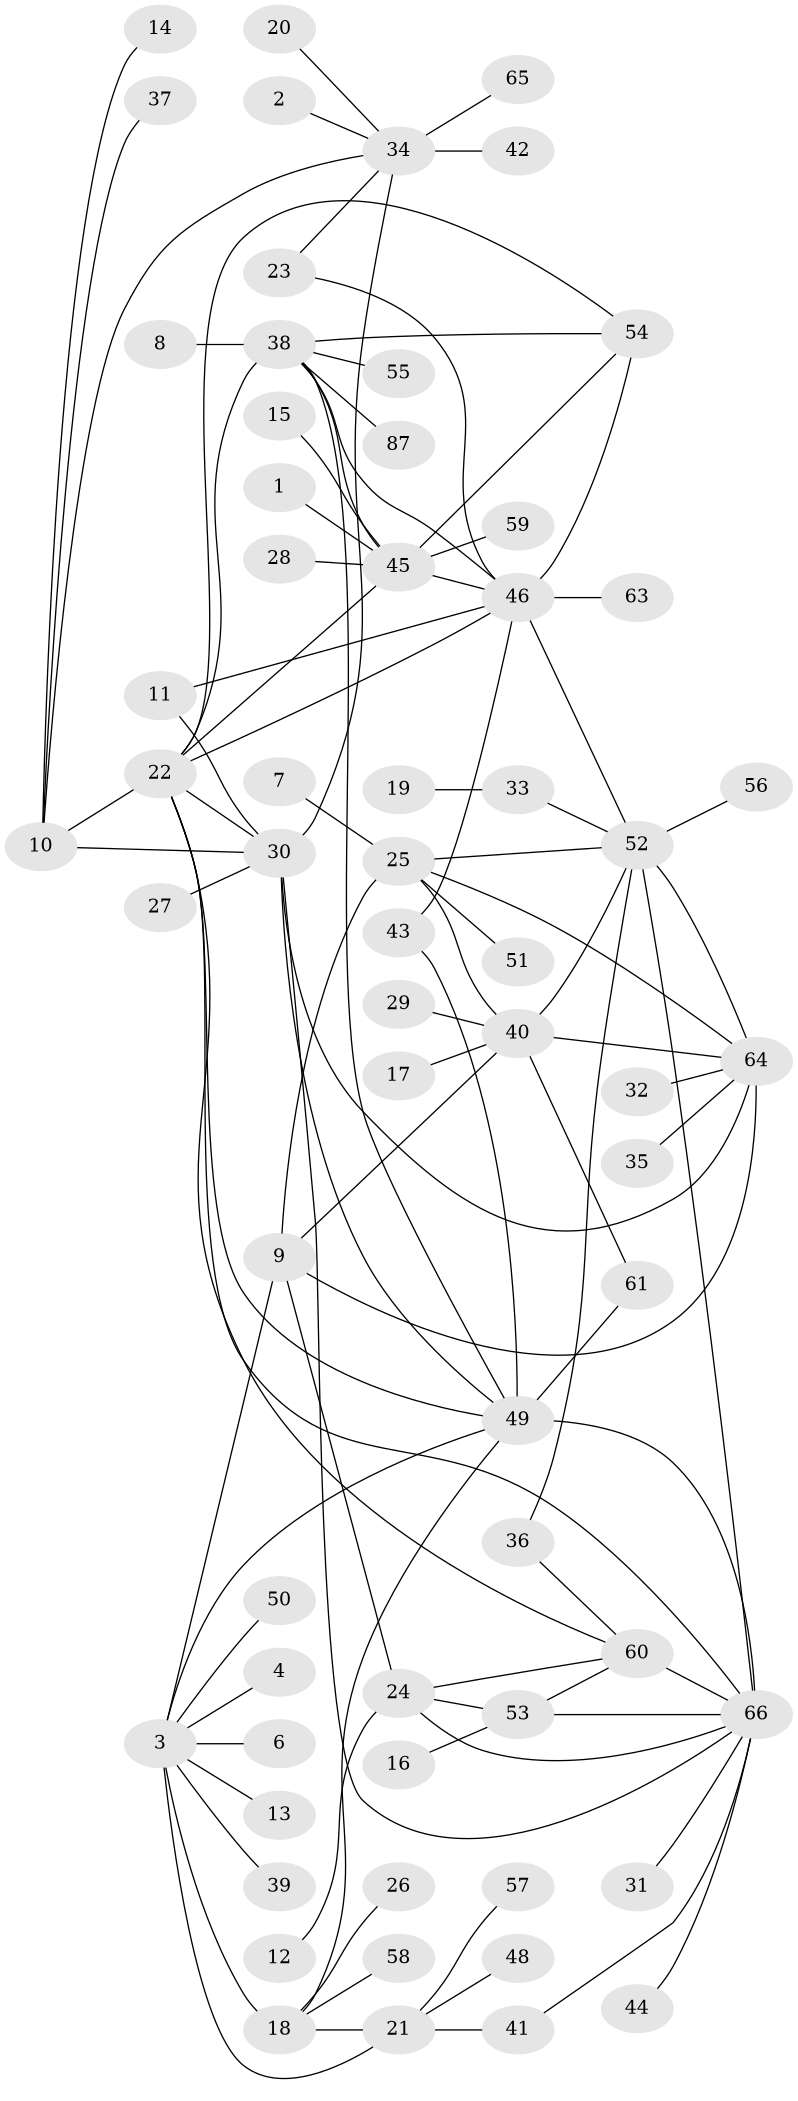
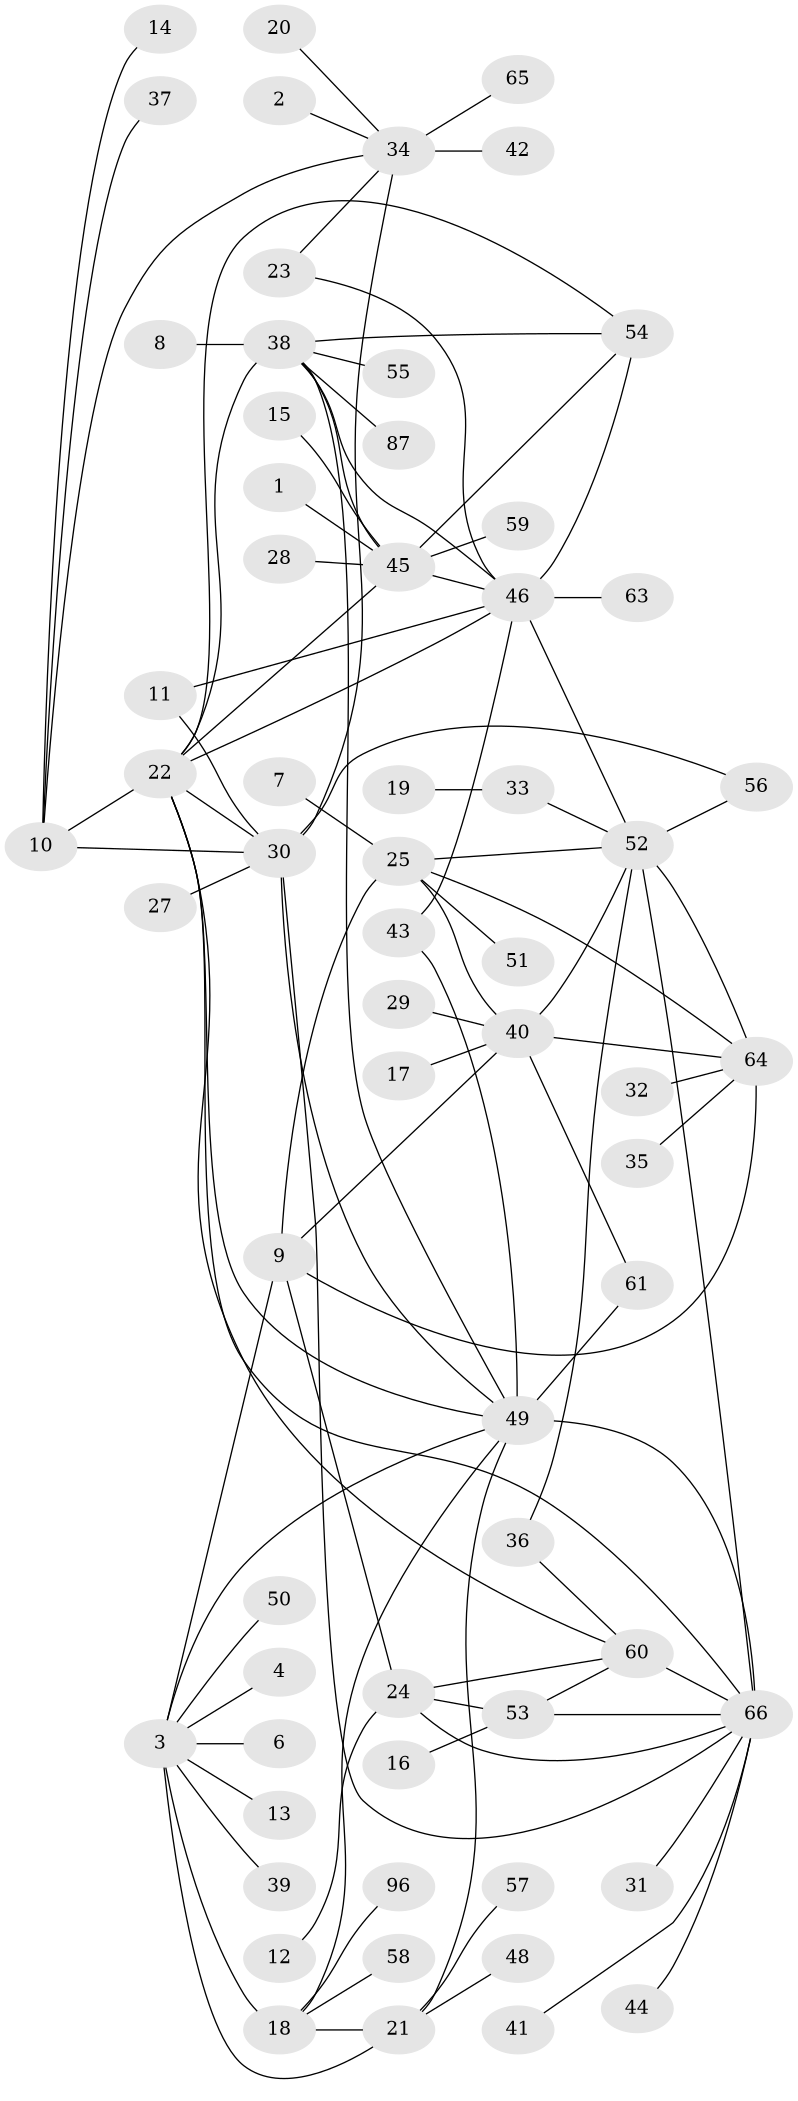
(454, 1191) -> (506, 727)
(399, 1887) -> (399, 1887)
(459, 2030) -> (470, 1715)
